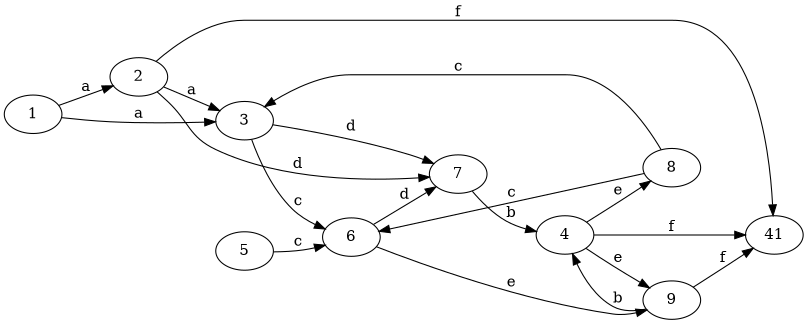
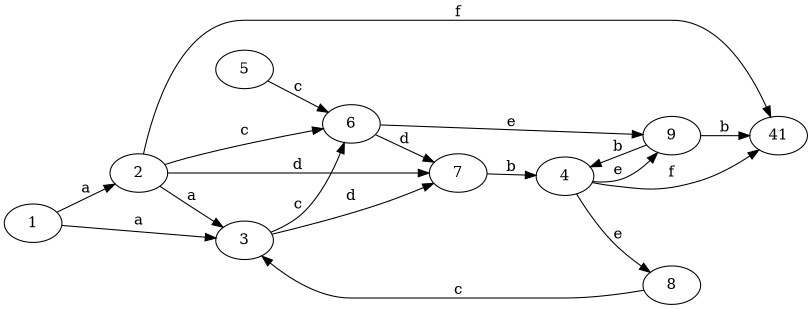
(517, 201) -> (238, 146)
(723, 258) -> (725, 128)
